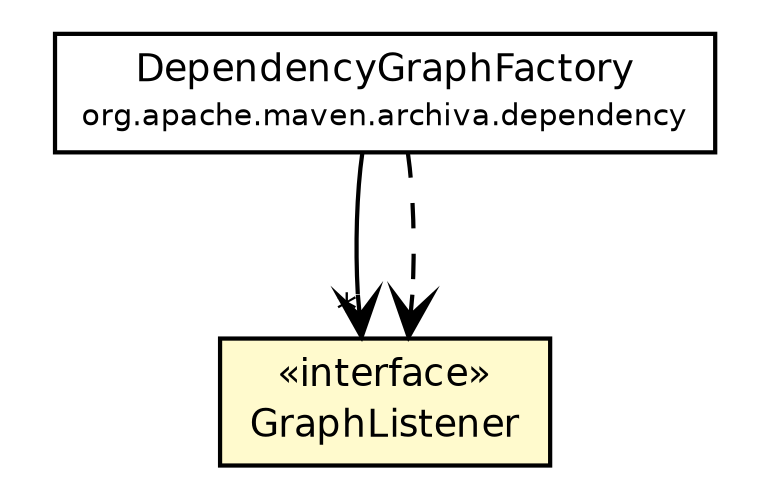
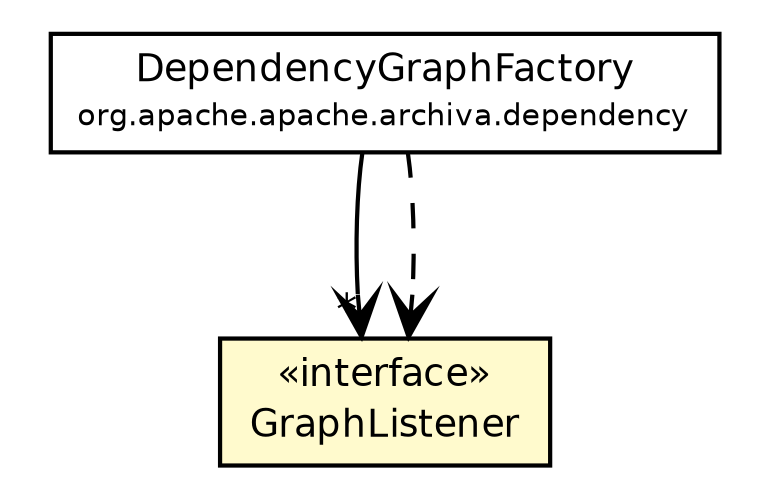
(385, 116) -> (385, 116)
